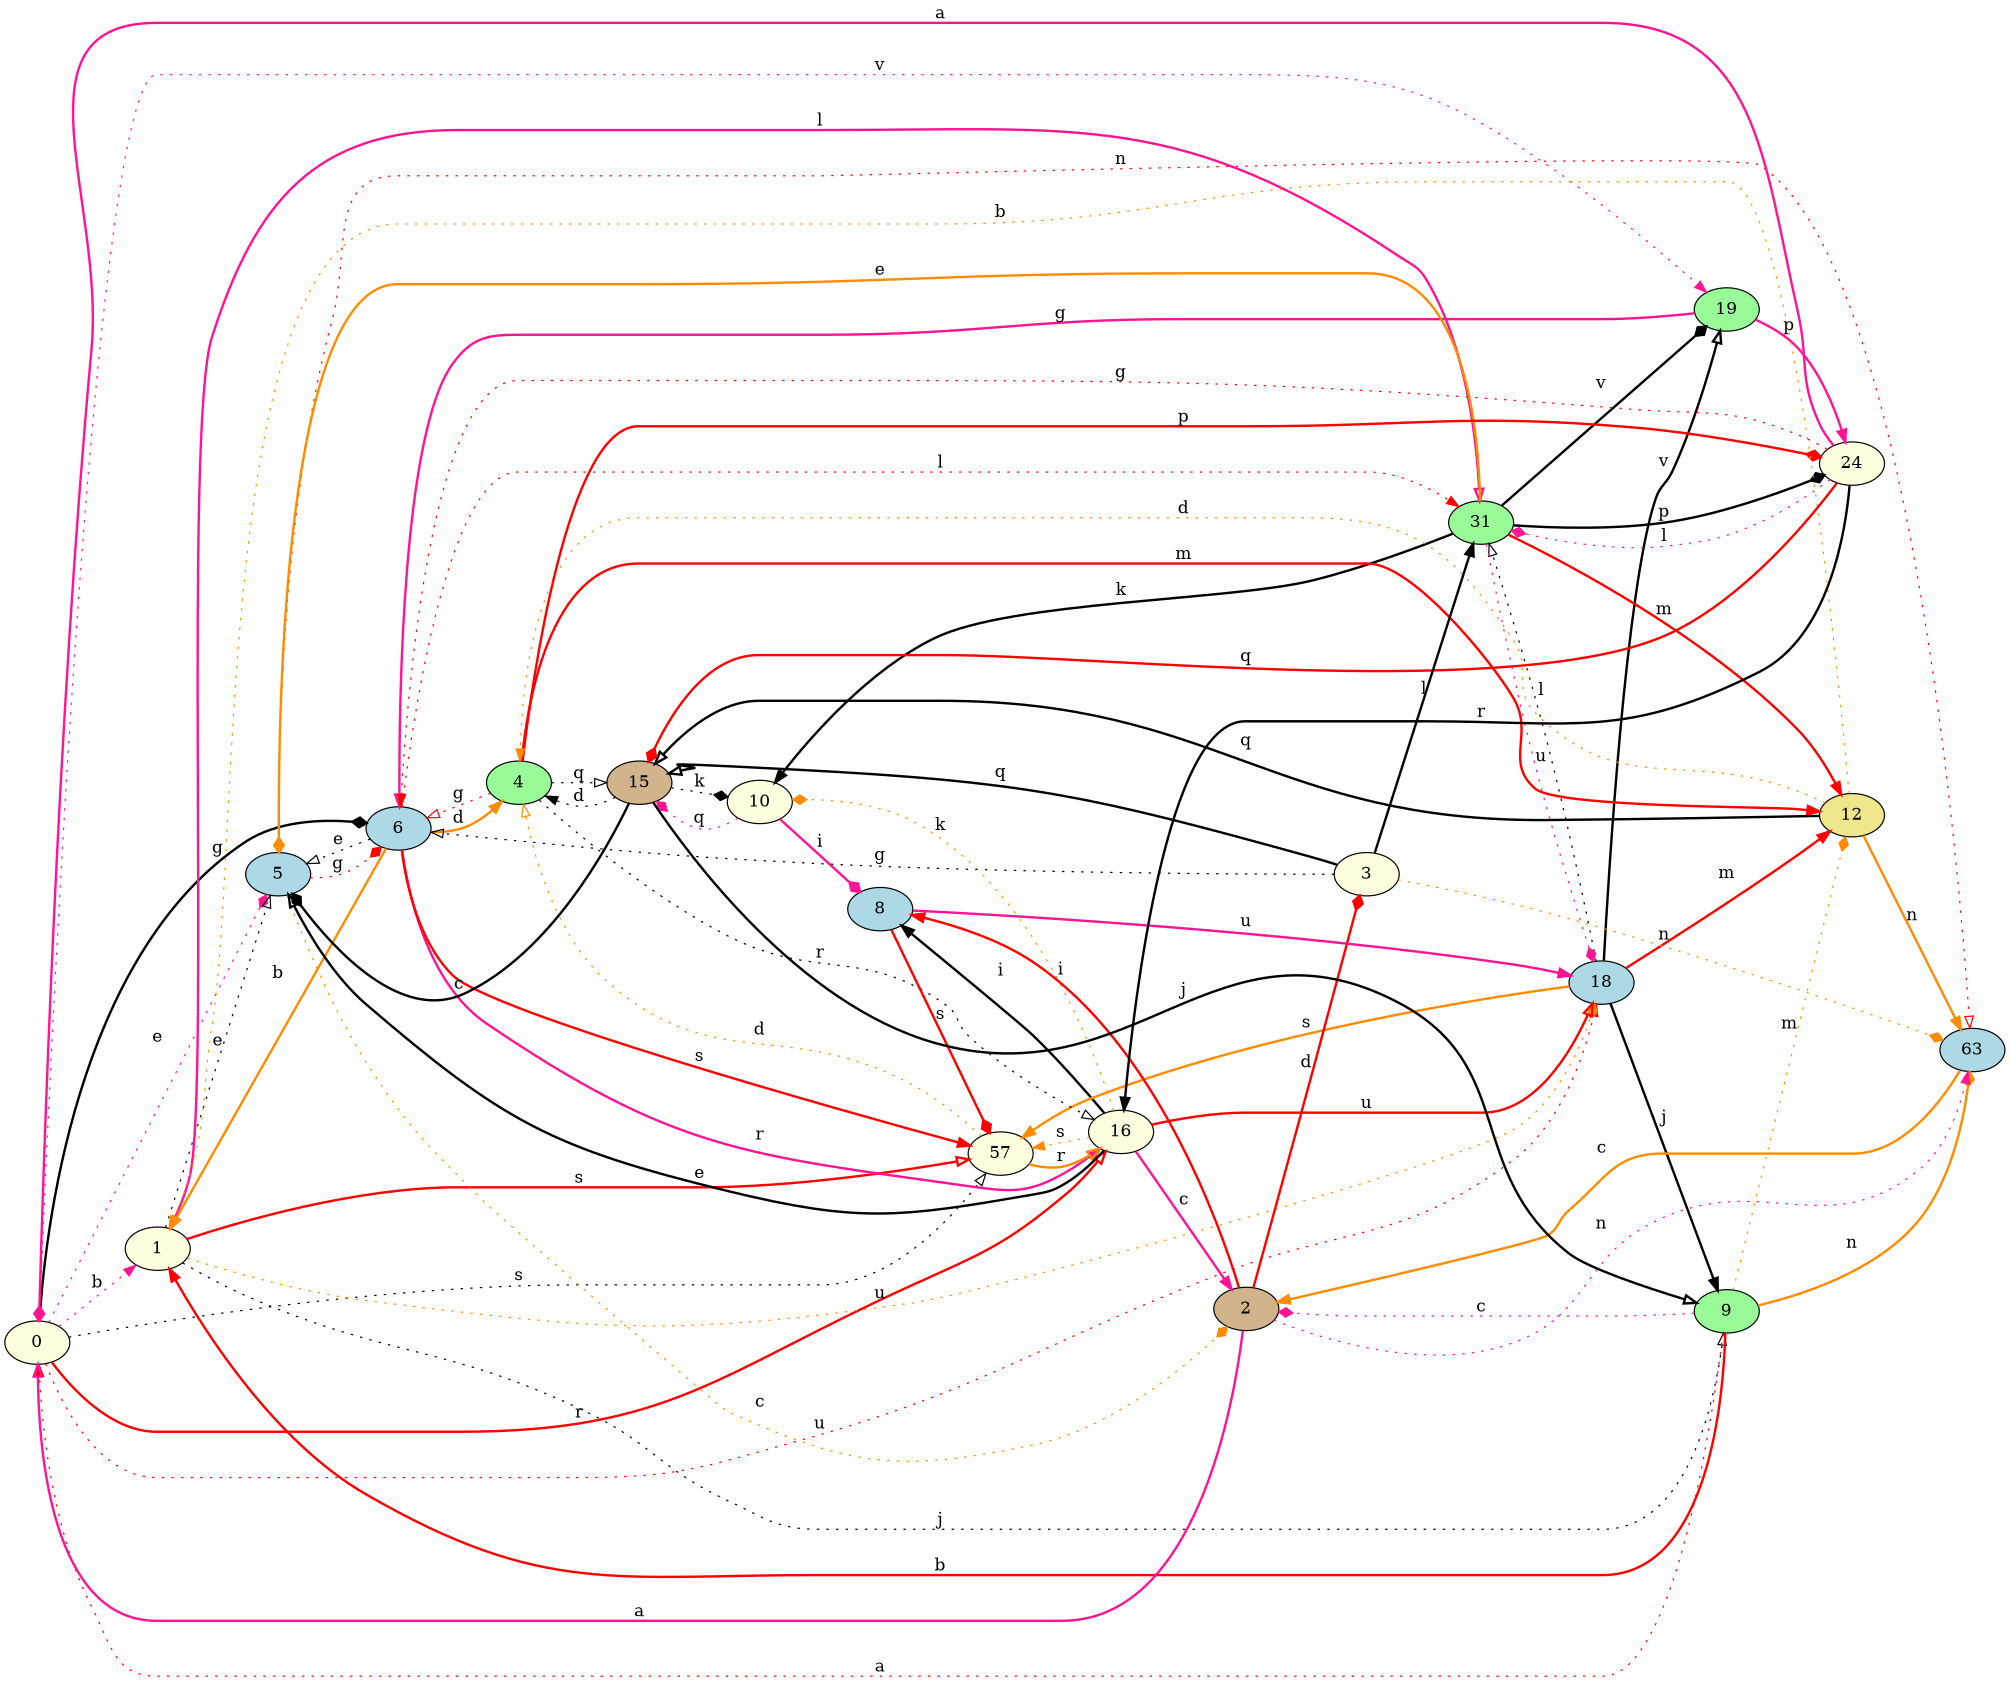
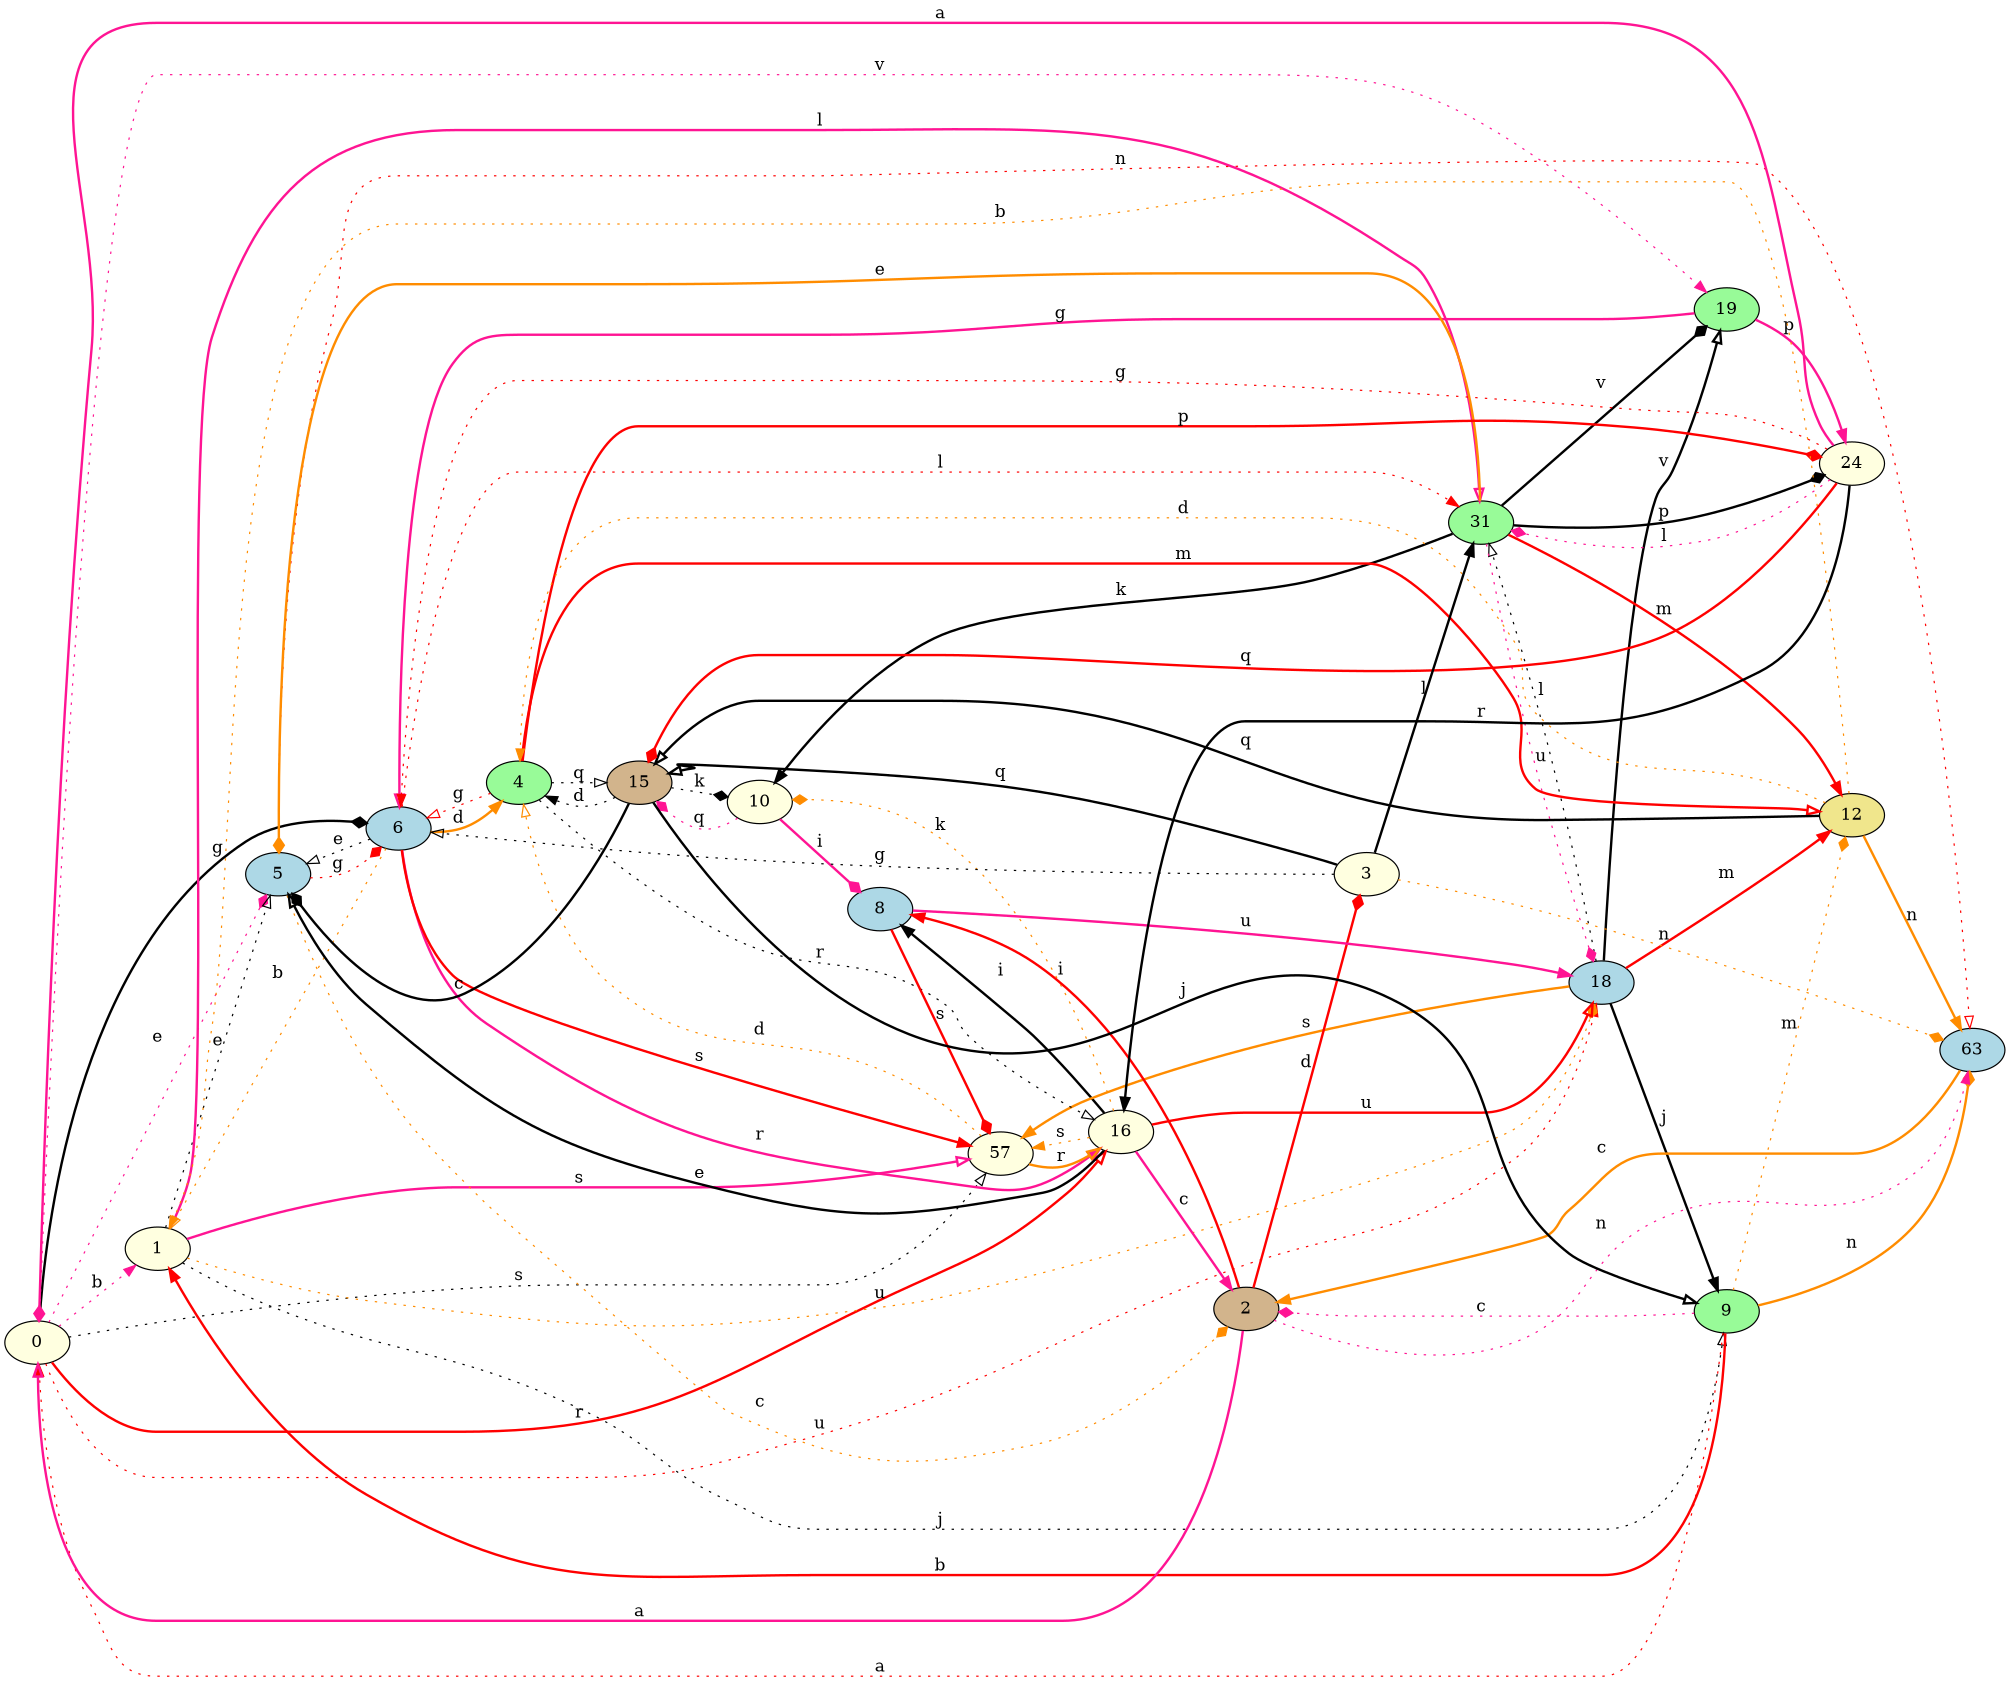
(1165, 564) -> (1165, 564)
(281, 1033) -> (281, 1033)
(570, 1187) -> (570, 1187)
